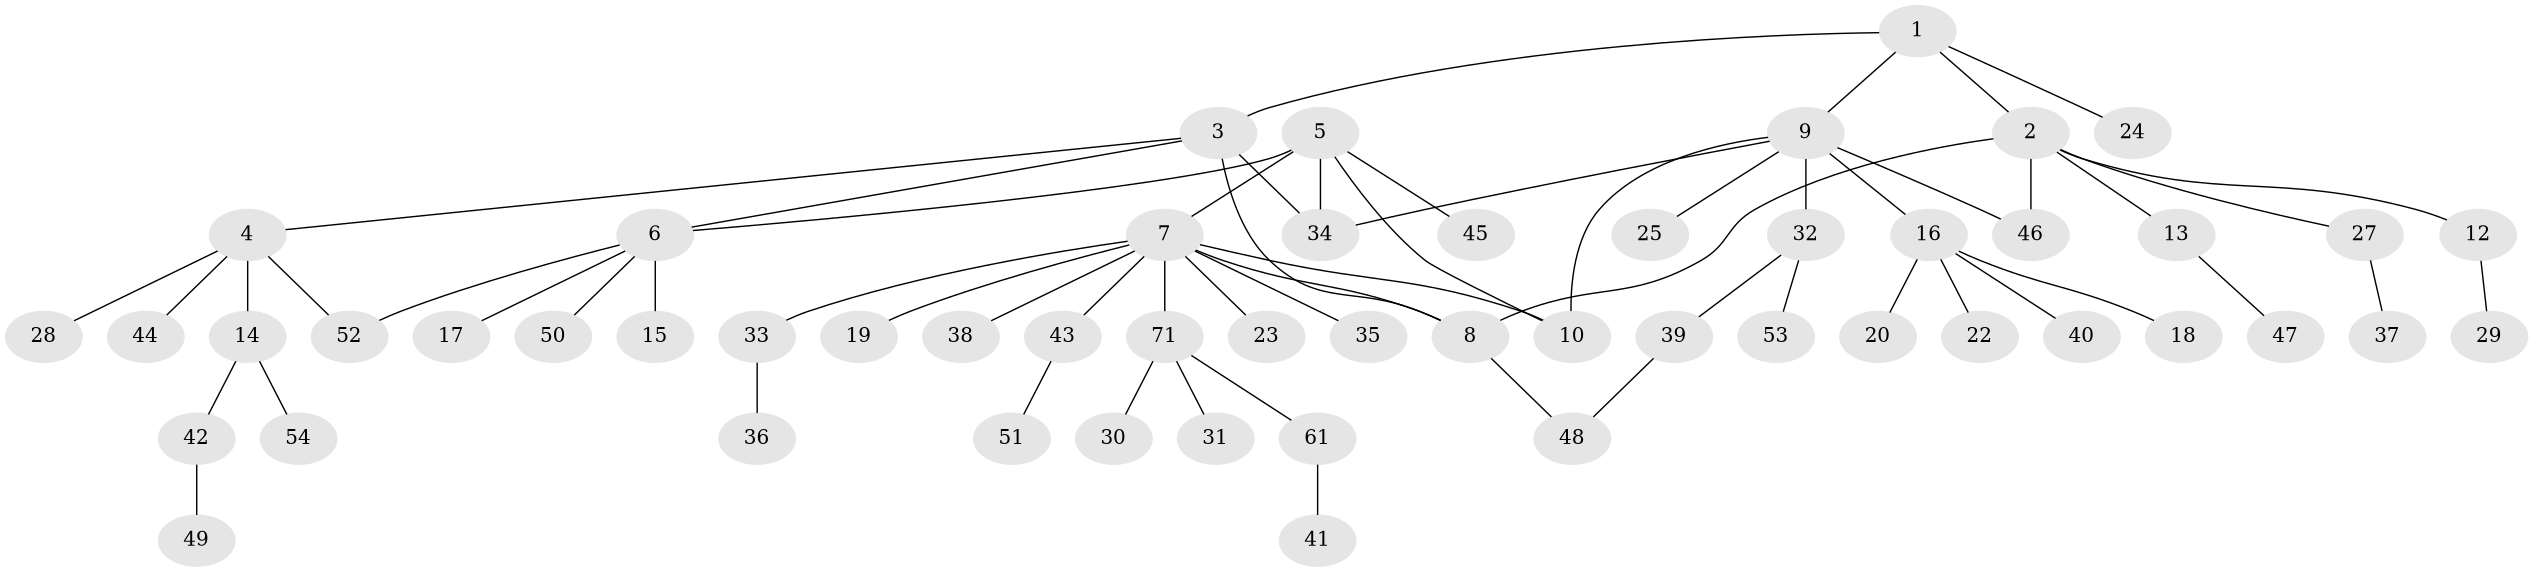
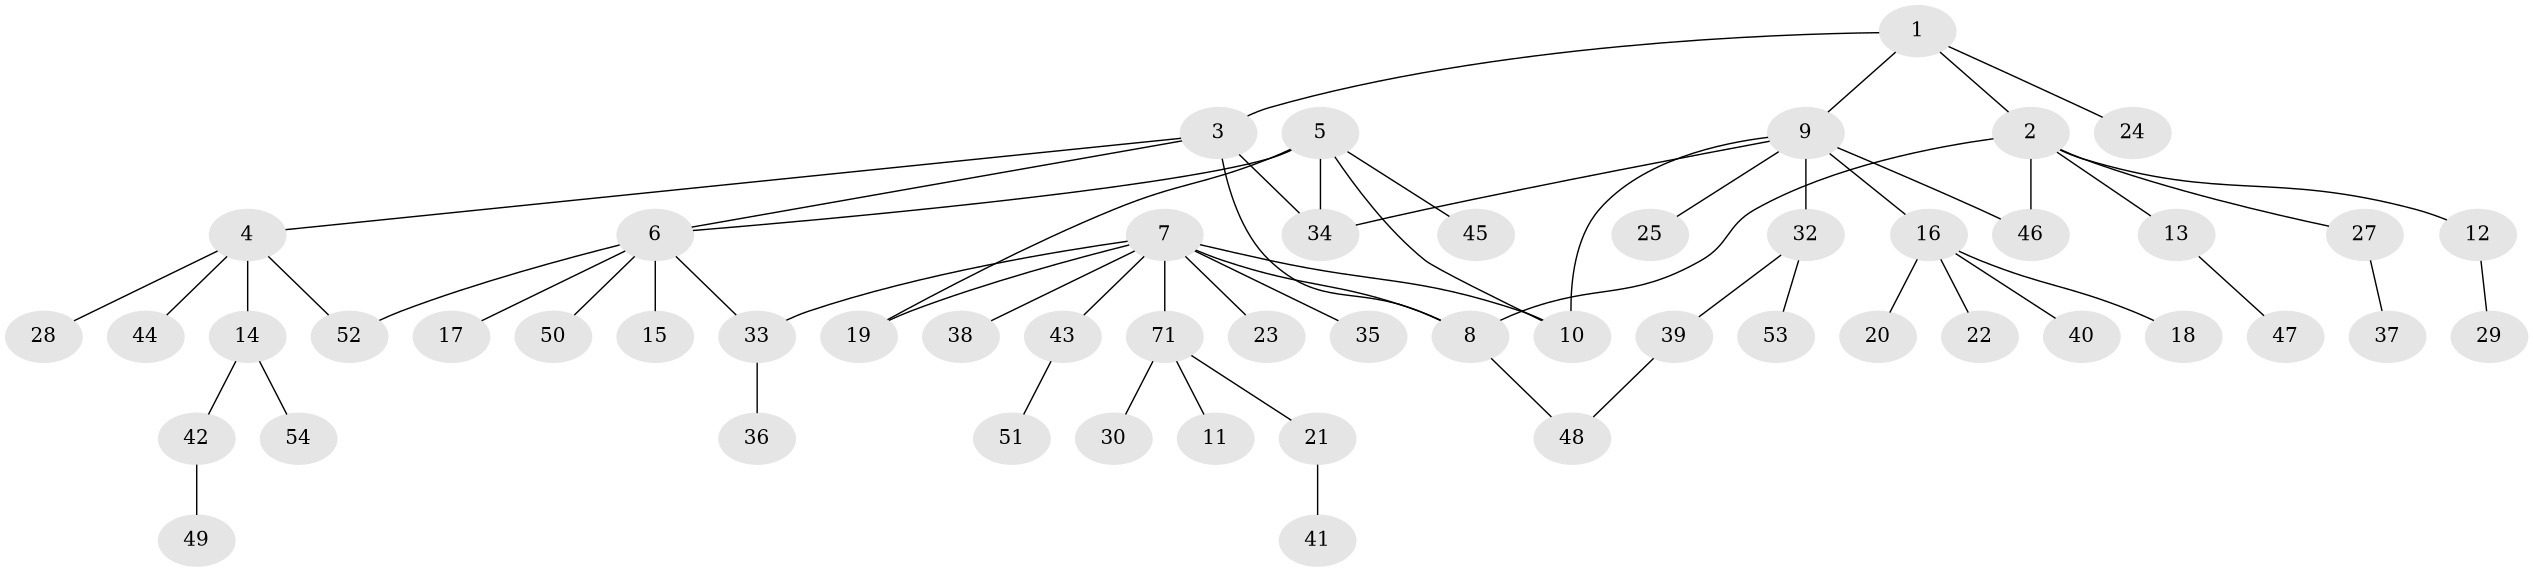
(1242, 184) -> (1084, 222)
none -> (706, 286)
(1216, 439) -> (1216, 439)
(1318, 439) -> (1318, 439)
